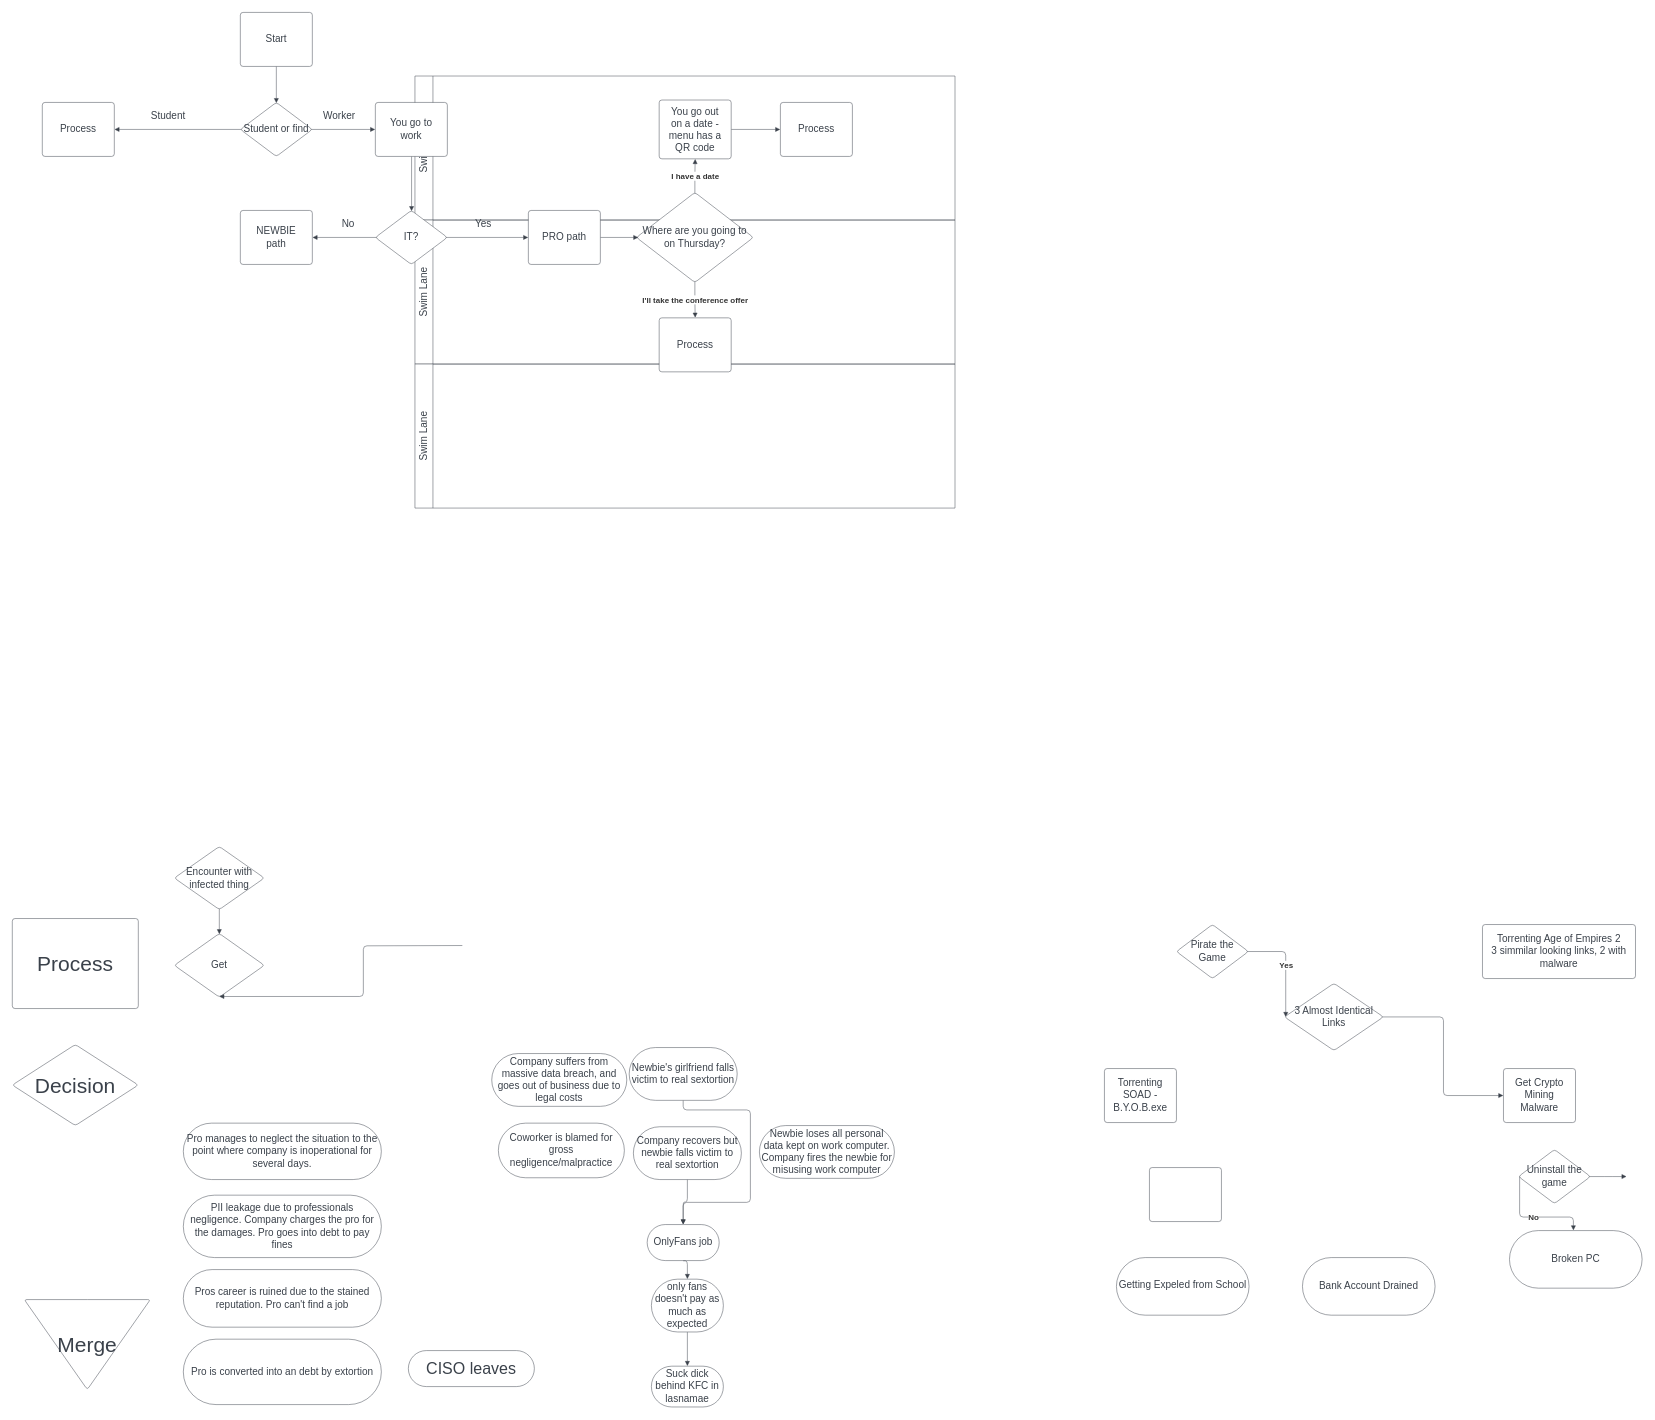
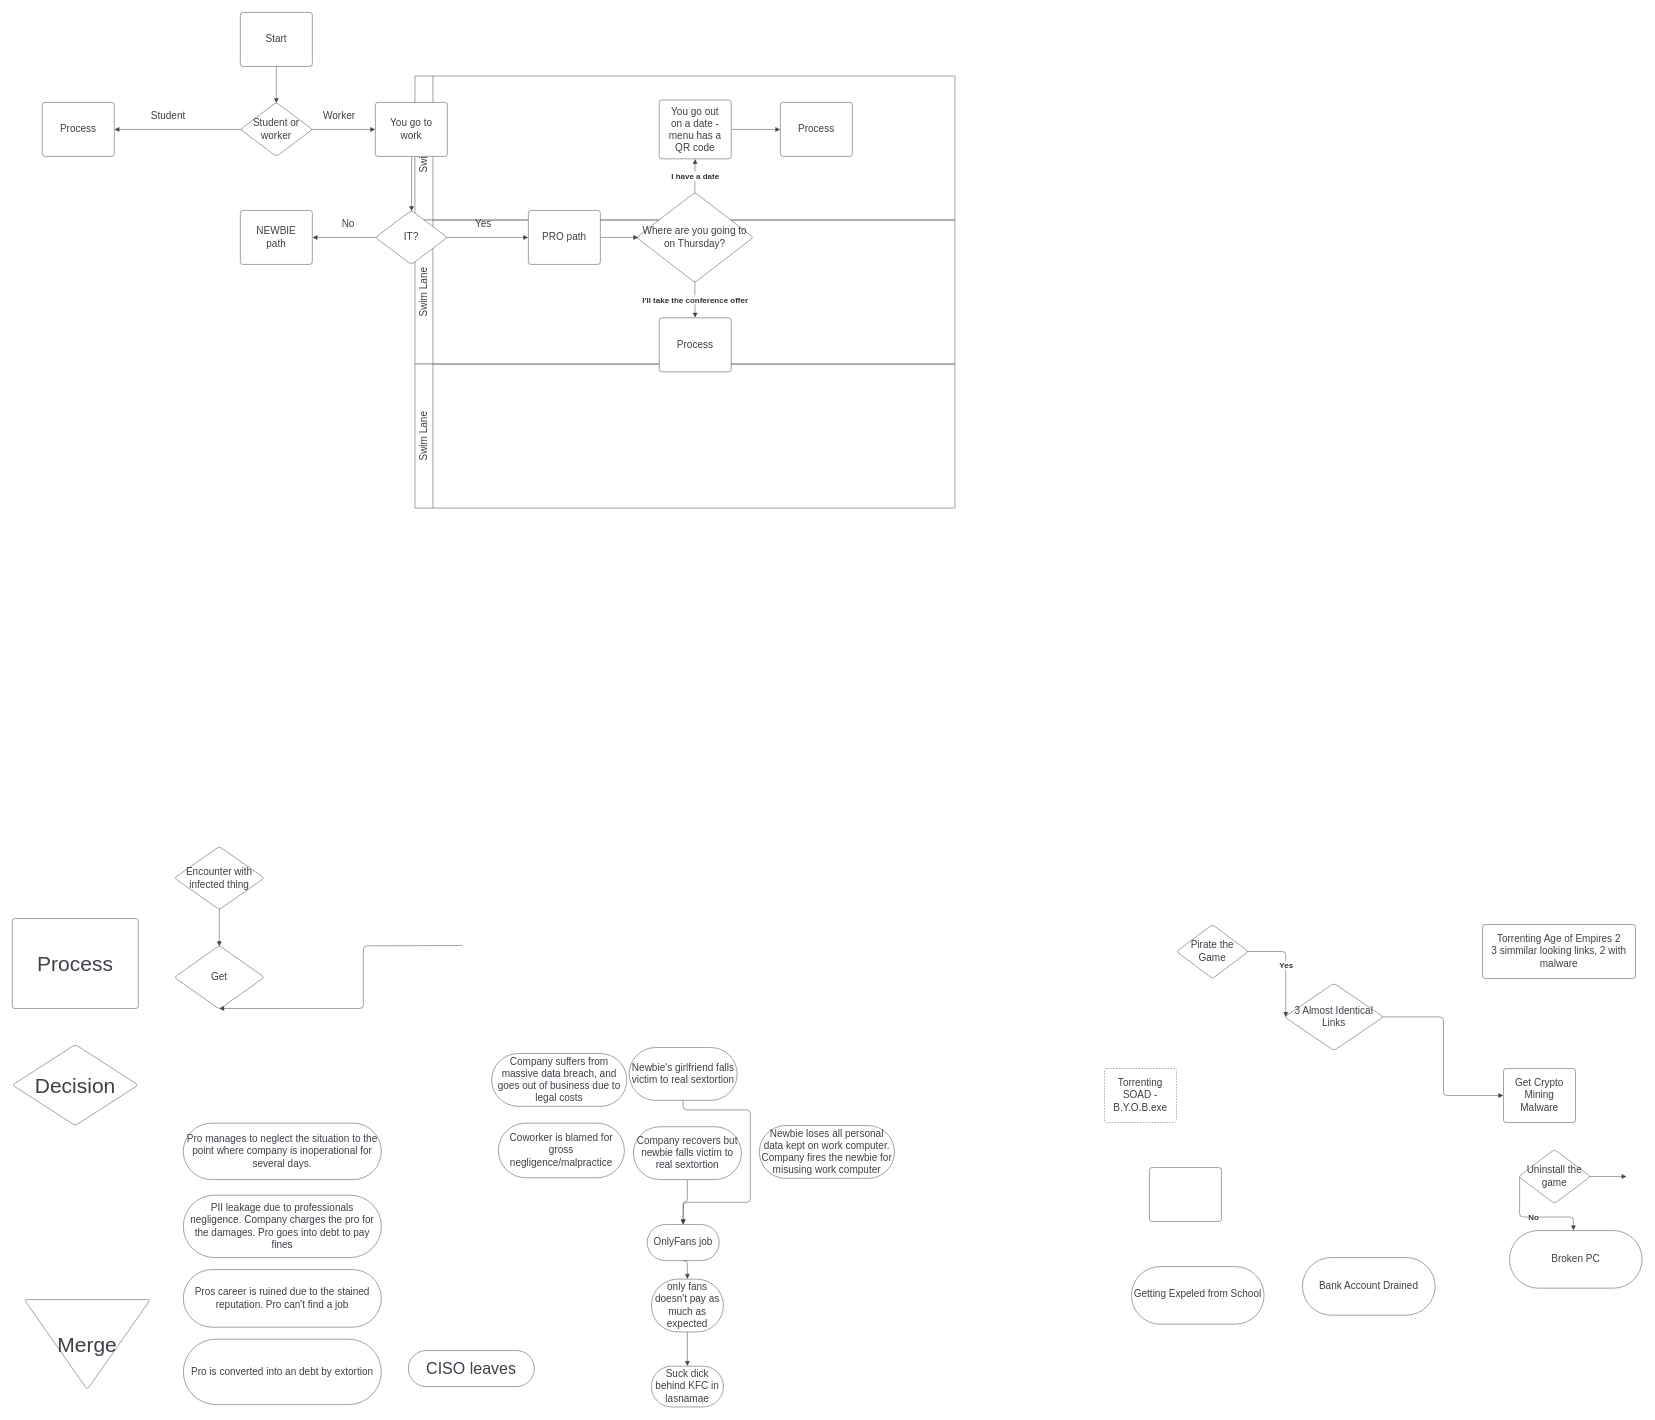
(276, 129) -> (276, 129)
(219, 965) -> (219, 977)
(1140, 1095) -> (1140, 1095)
(1183, 1286) -> (1198, 1295)
